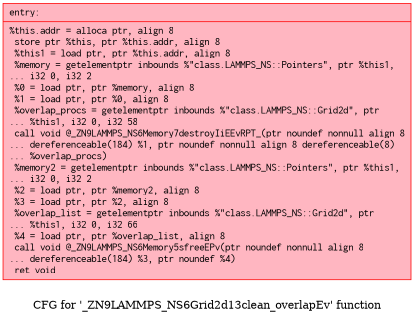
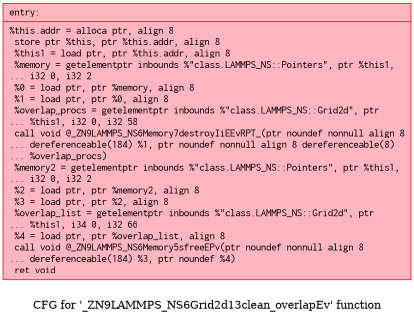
(73, 225) -> (73, 225)
